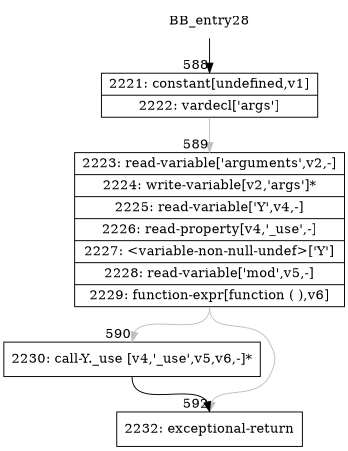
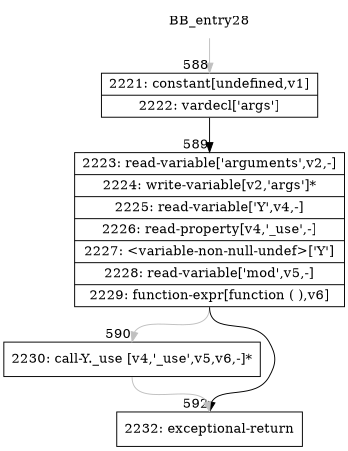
(210, 51) -> (210, 51)
(210, 130) -> (210, 130)
(274, 354) -> (274, 354)
(166, 394) -> (166, 394)
